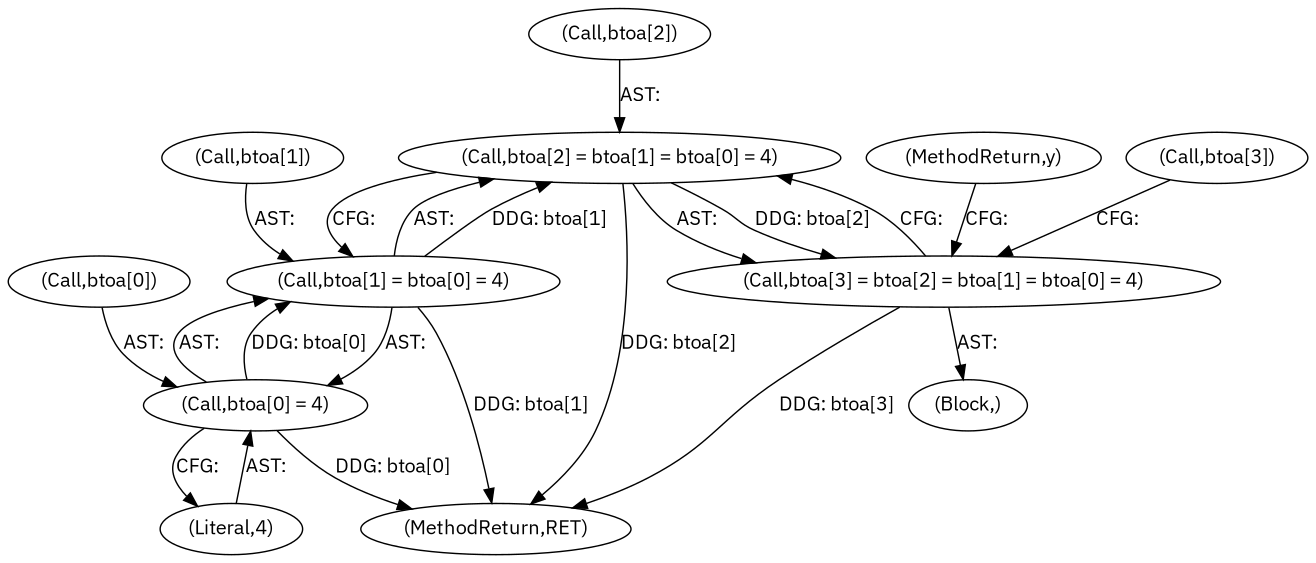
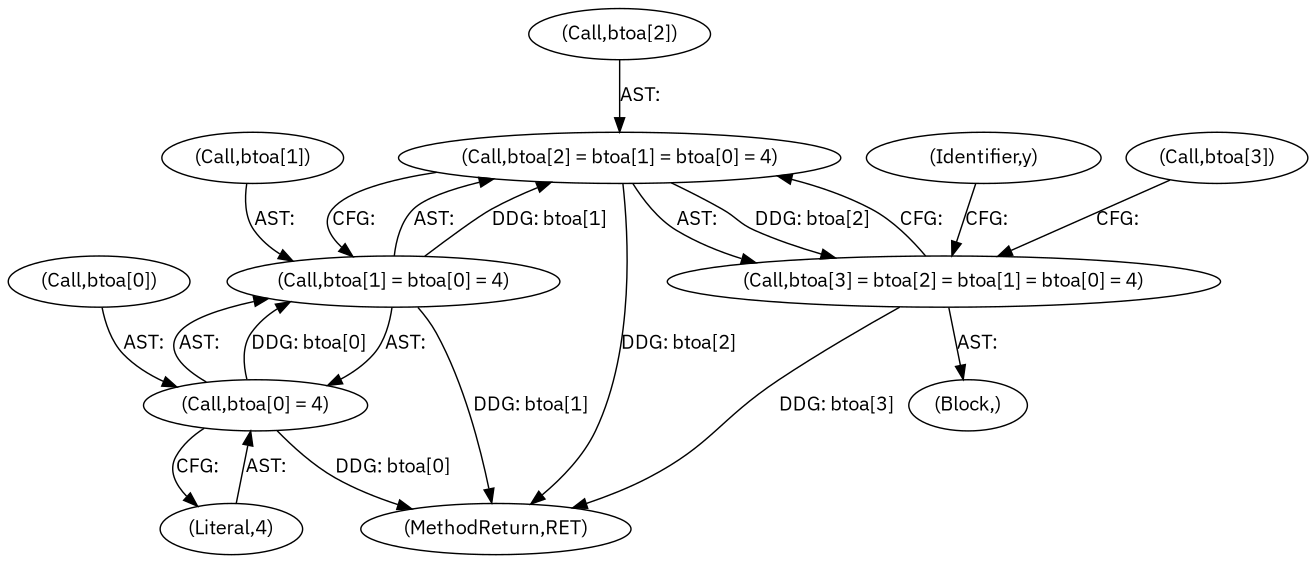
(984, 158) -> (984, 158)
